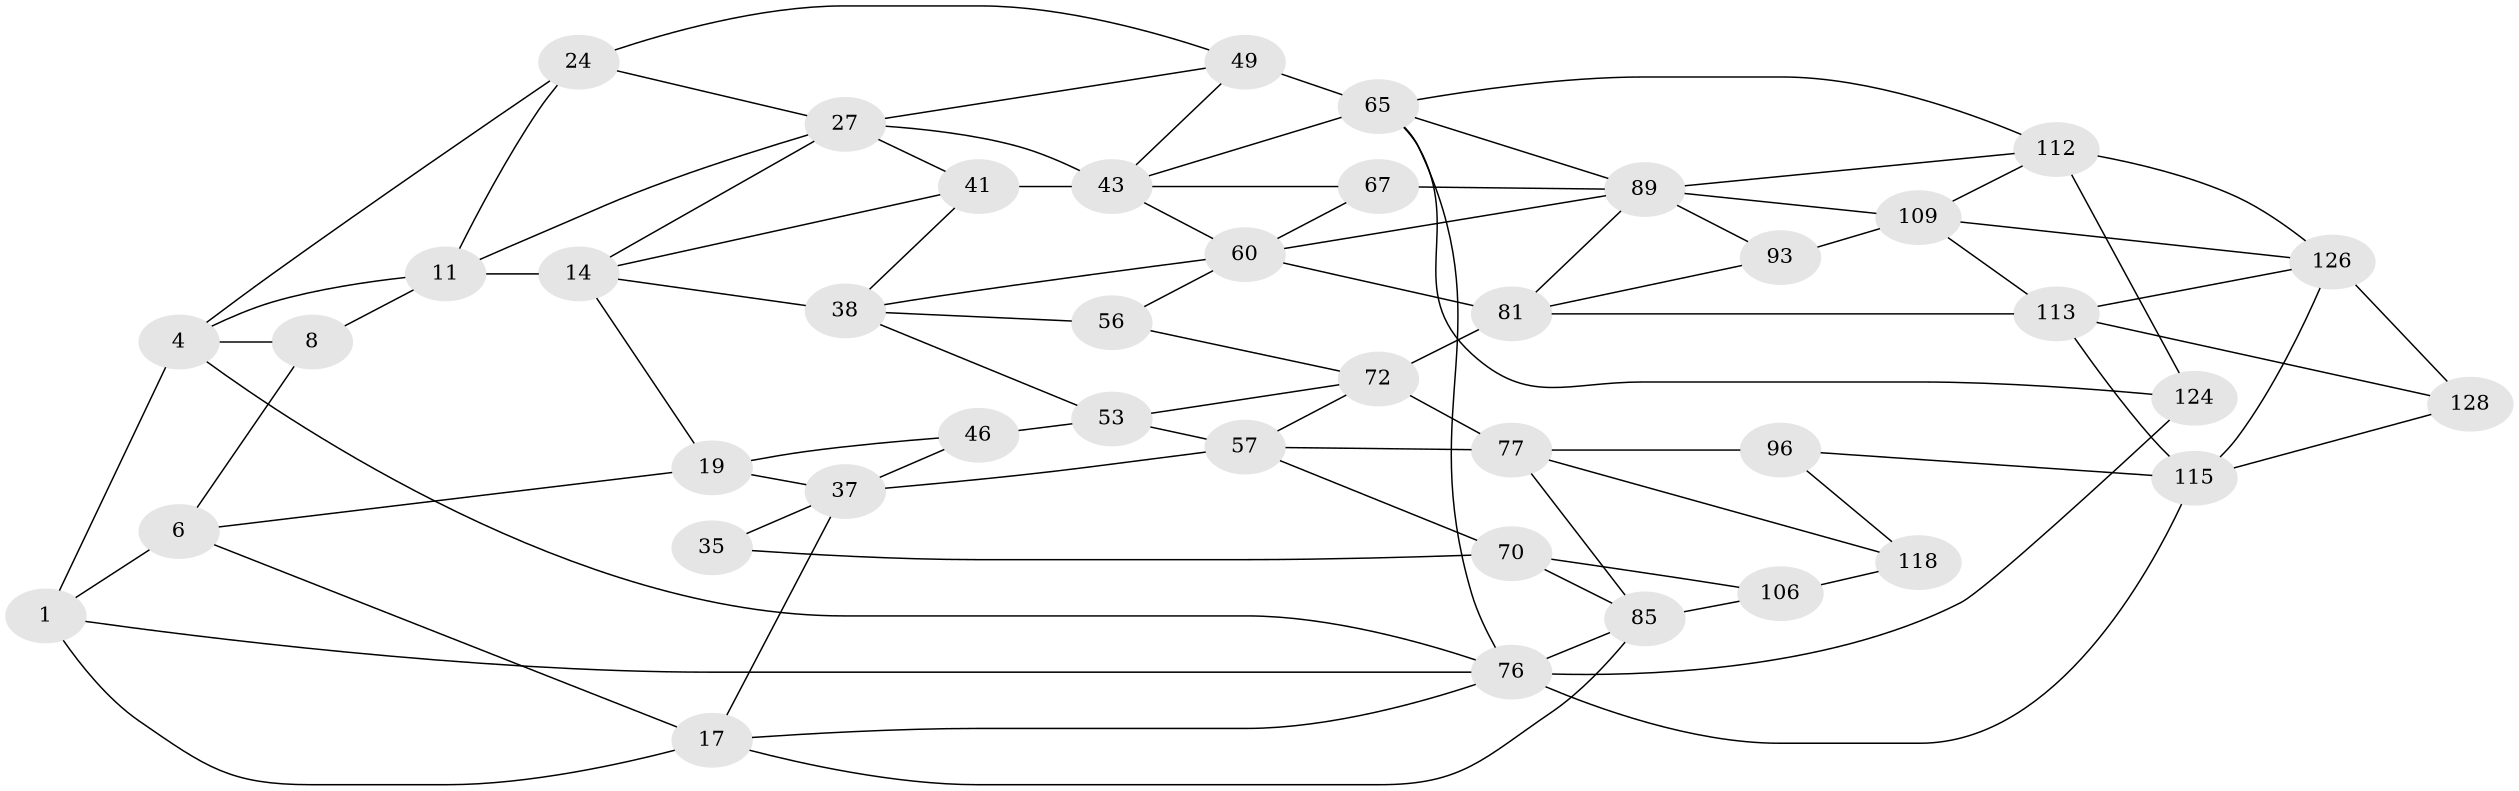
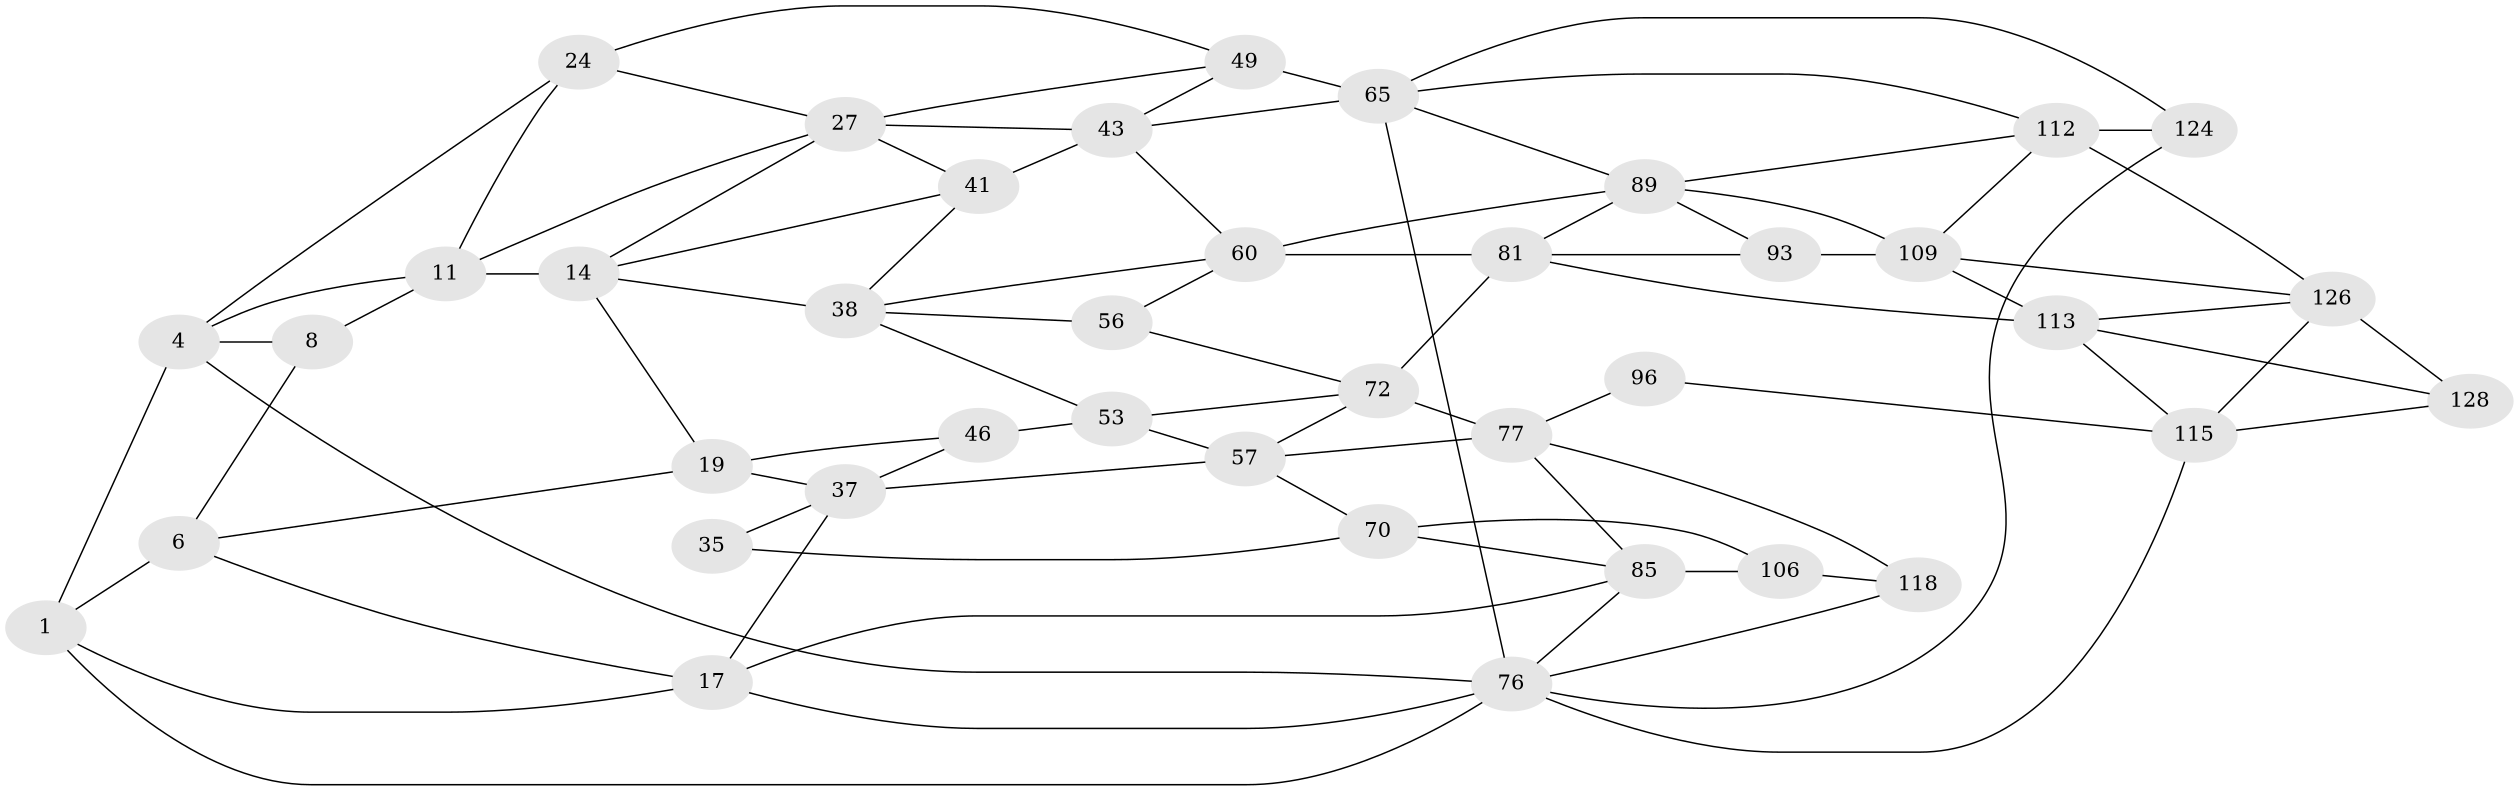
(1378, 187) -> none
(1849, 506) -> (1715, 638)
